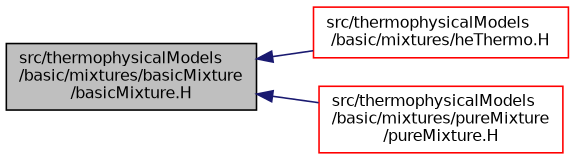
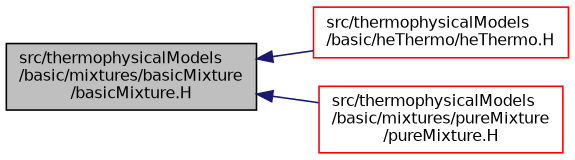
(441, 32) -> (441, 32)
